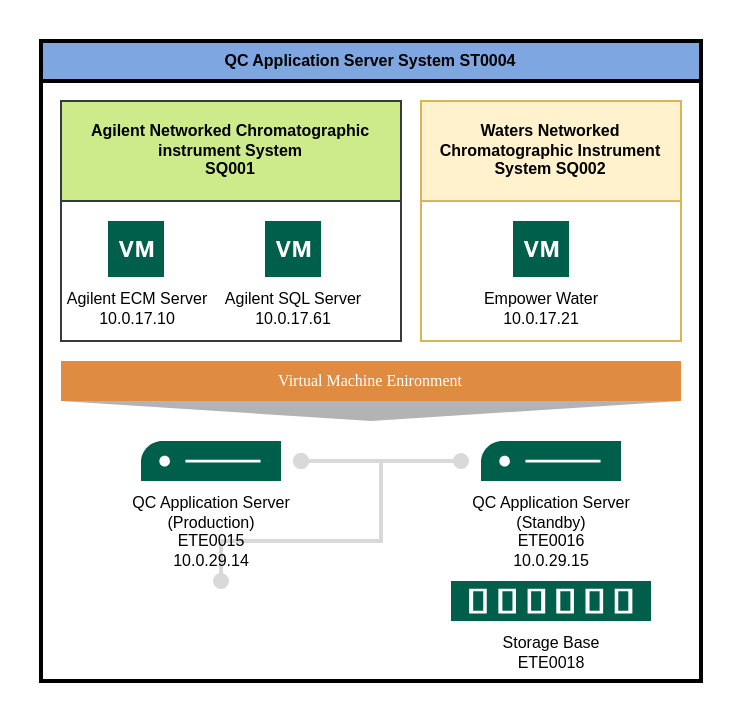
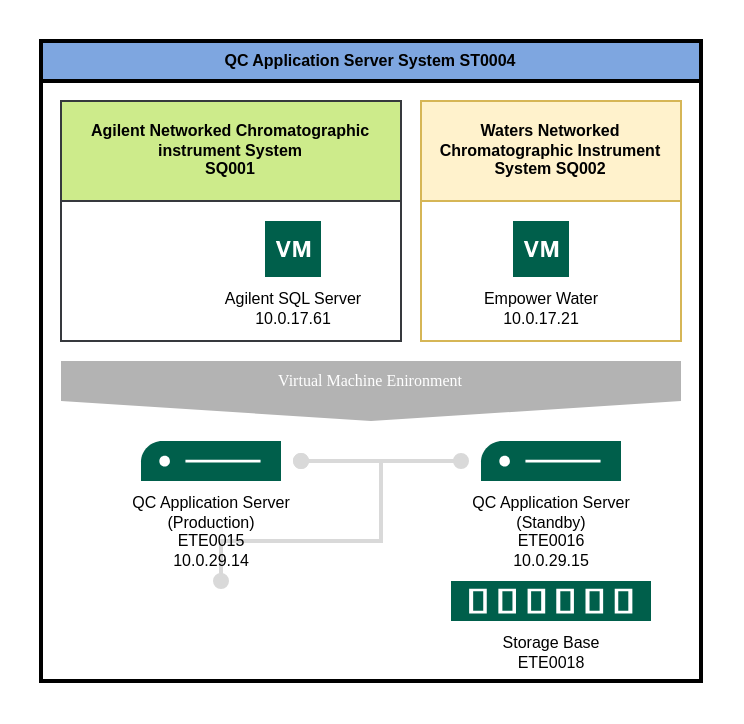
(136, 249) -> none
(371, 381) -> (371, 381)
